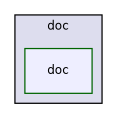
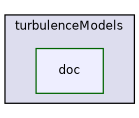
(58, 27) -> (70, 27)
